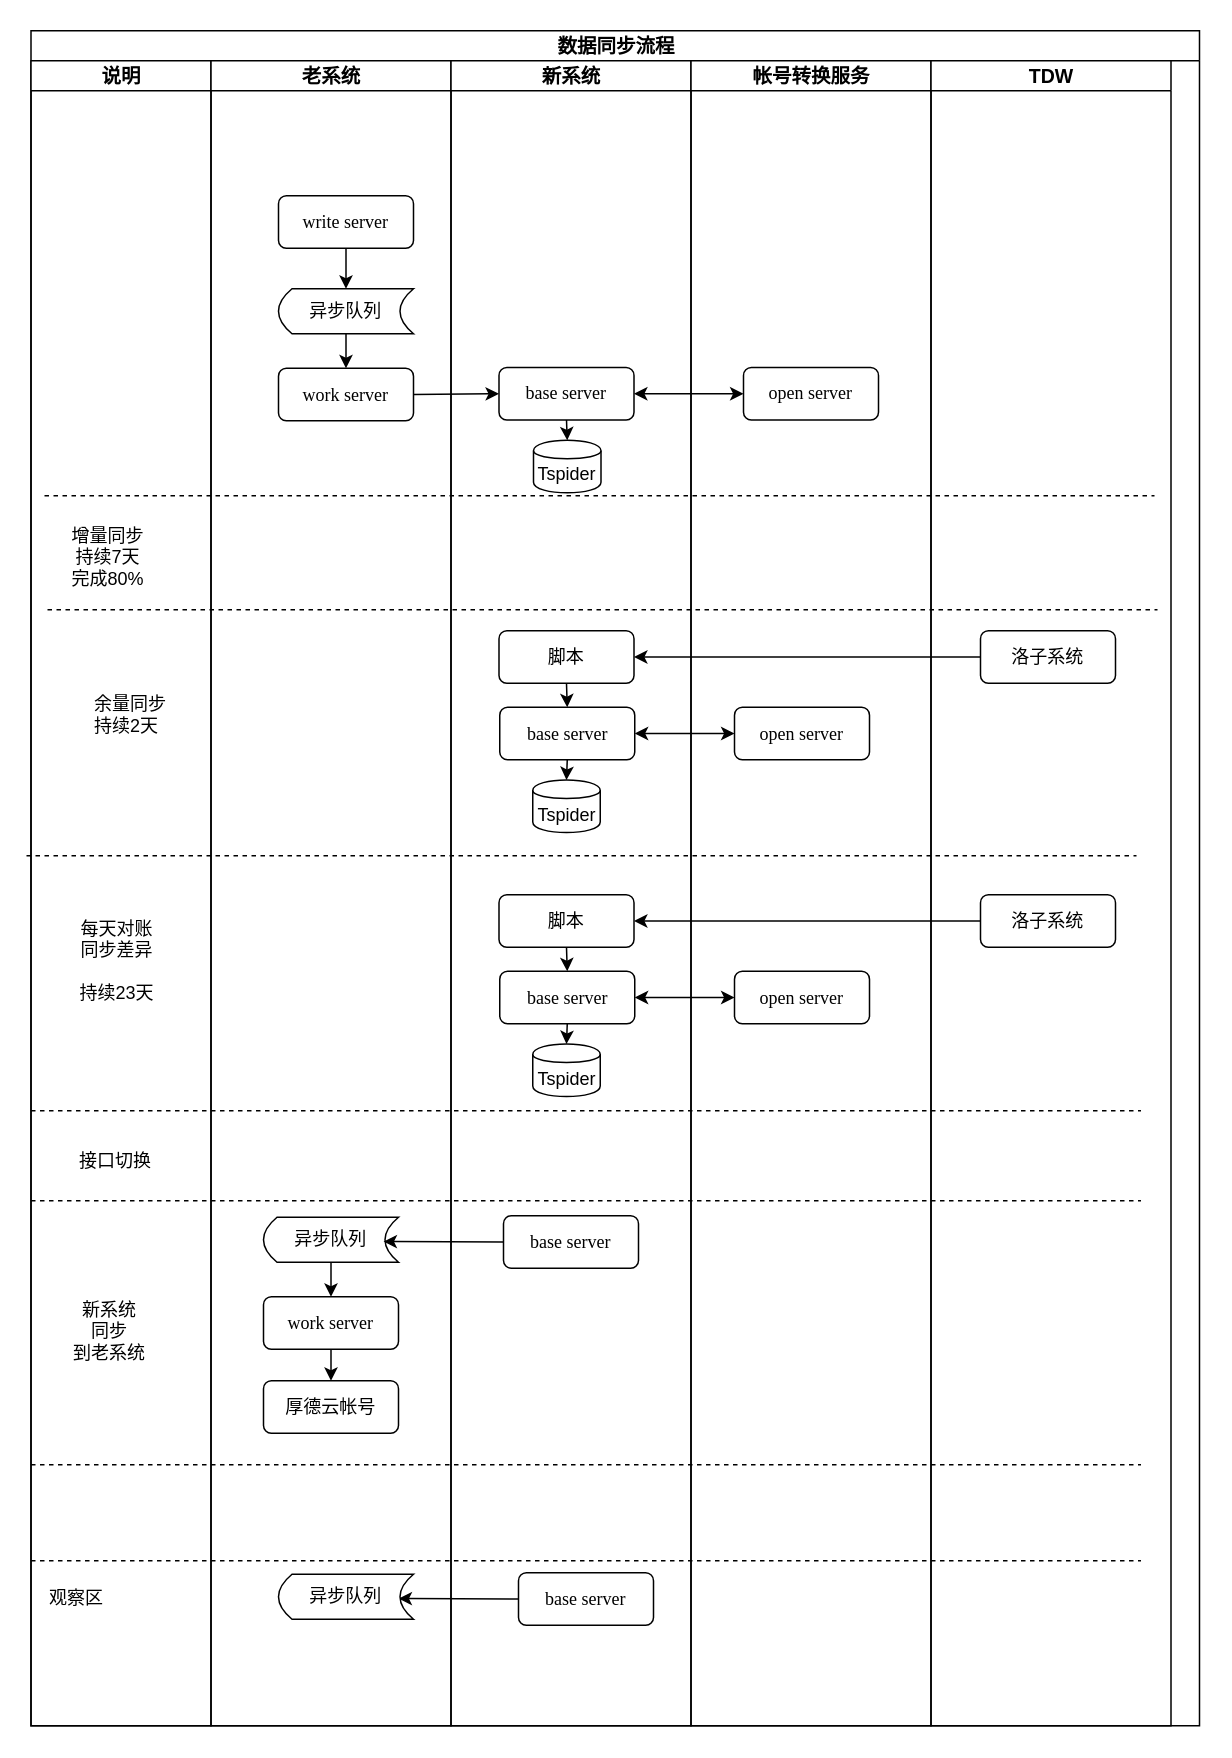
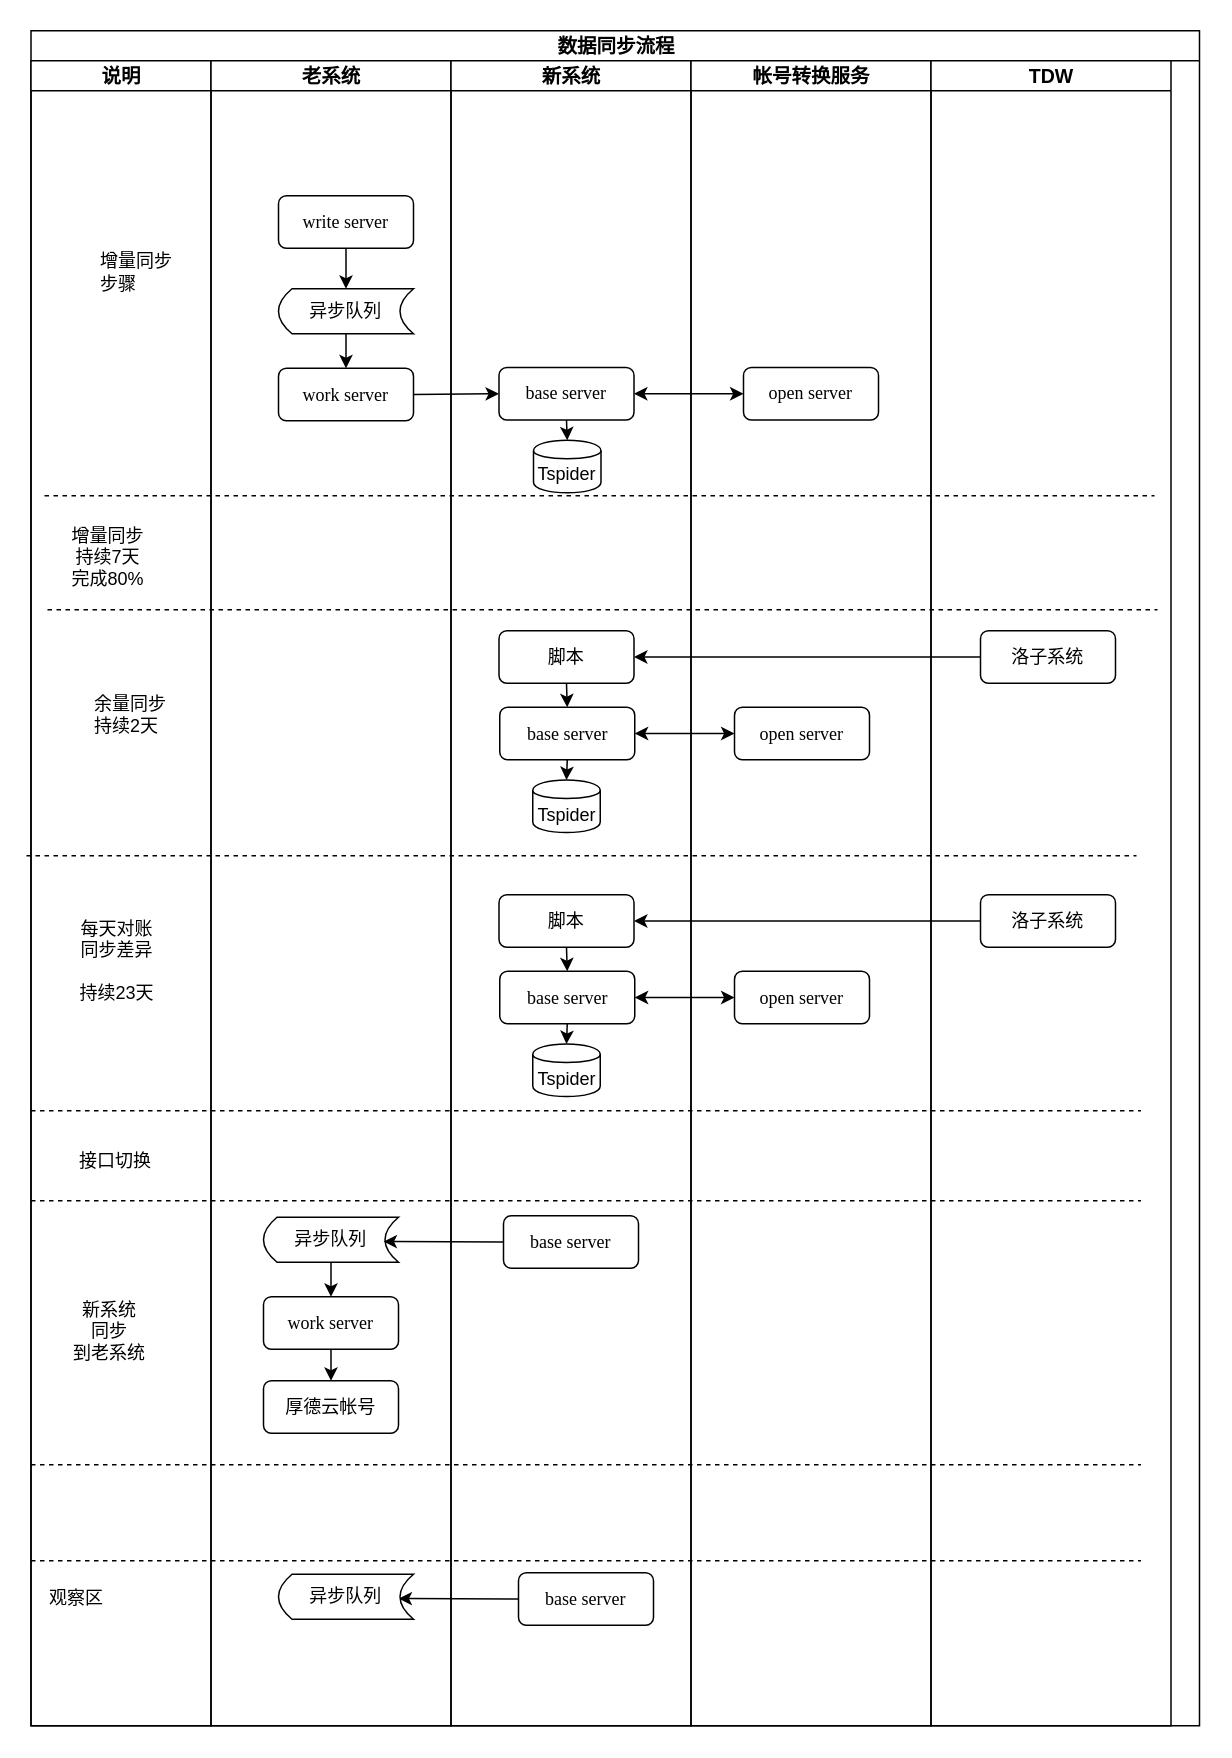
none -> (136, 272)
